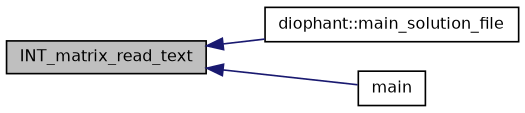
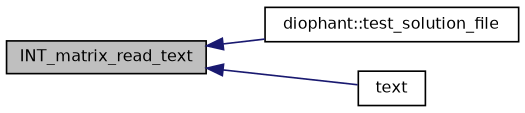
(392, 25) -> (392, 25)
(392, 88) -> (392, 88)
